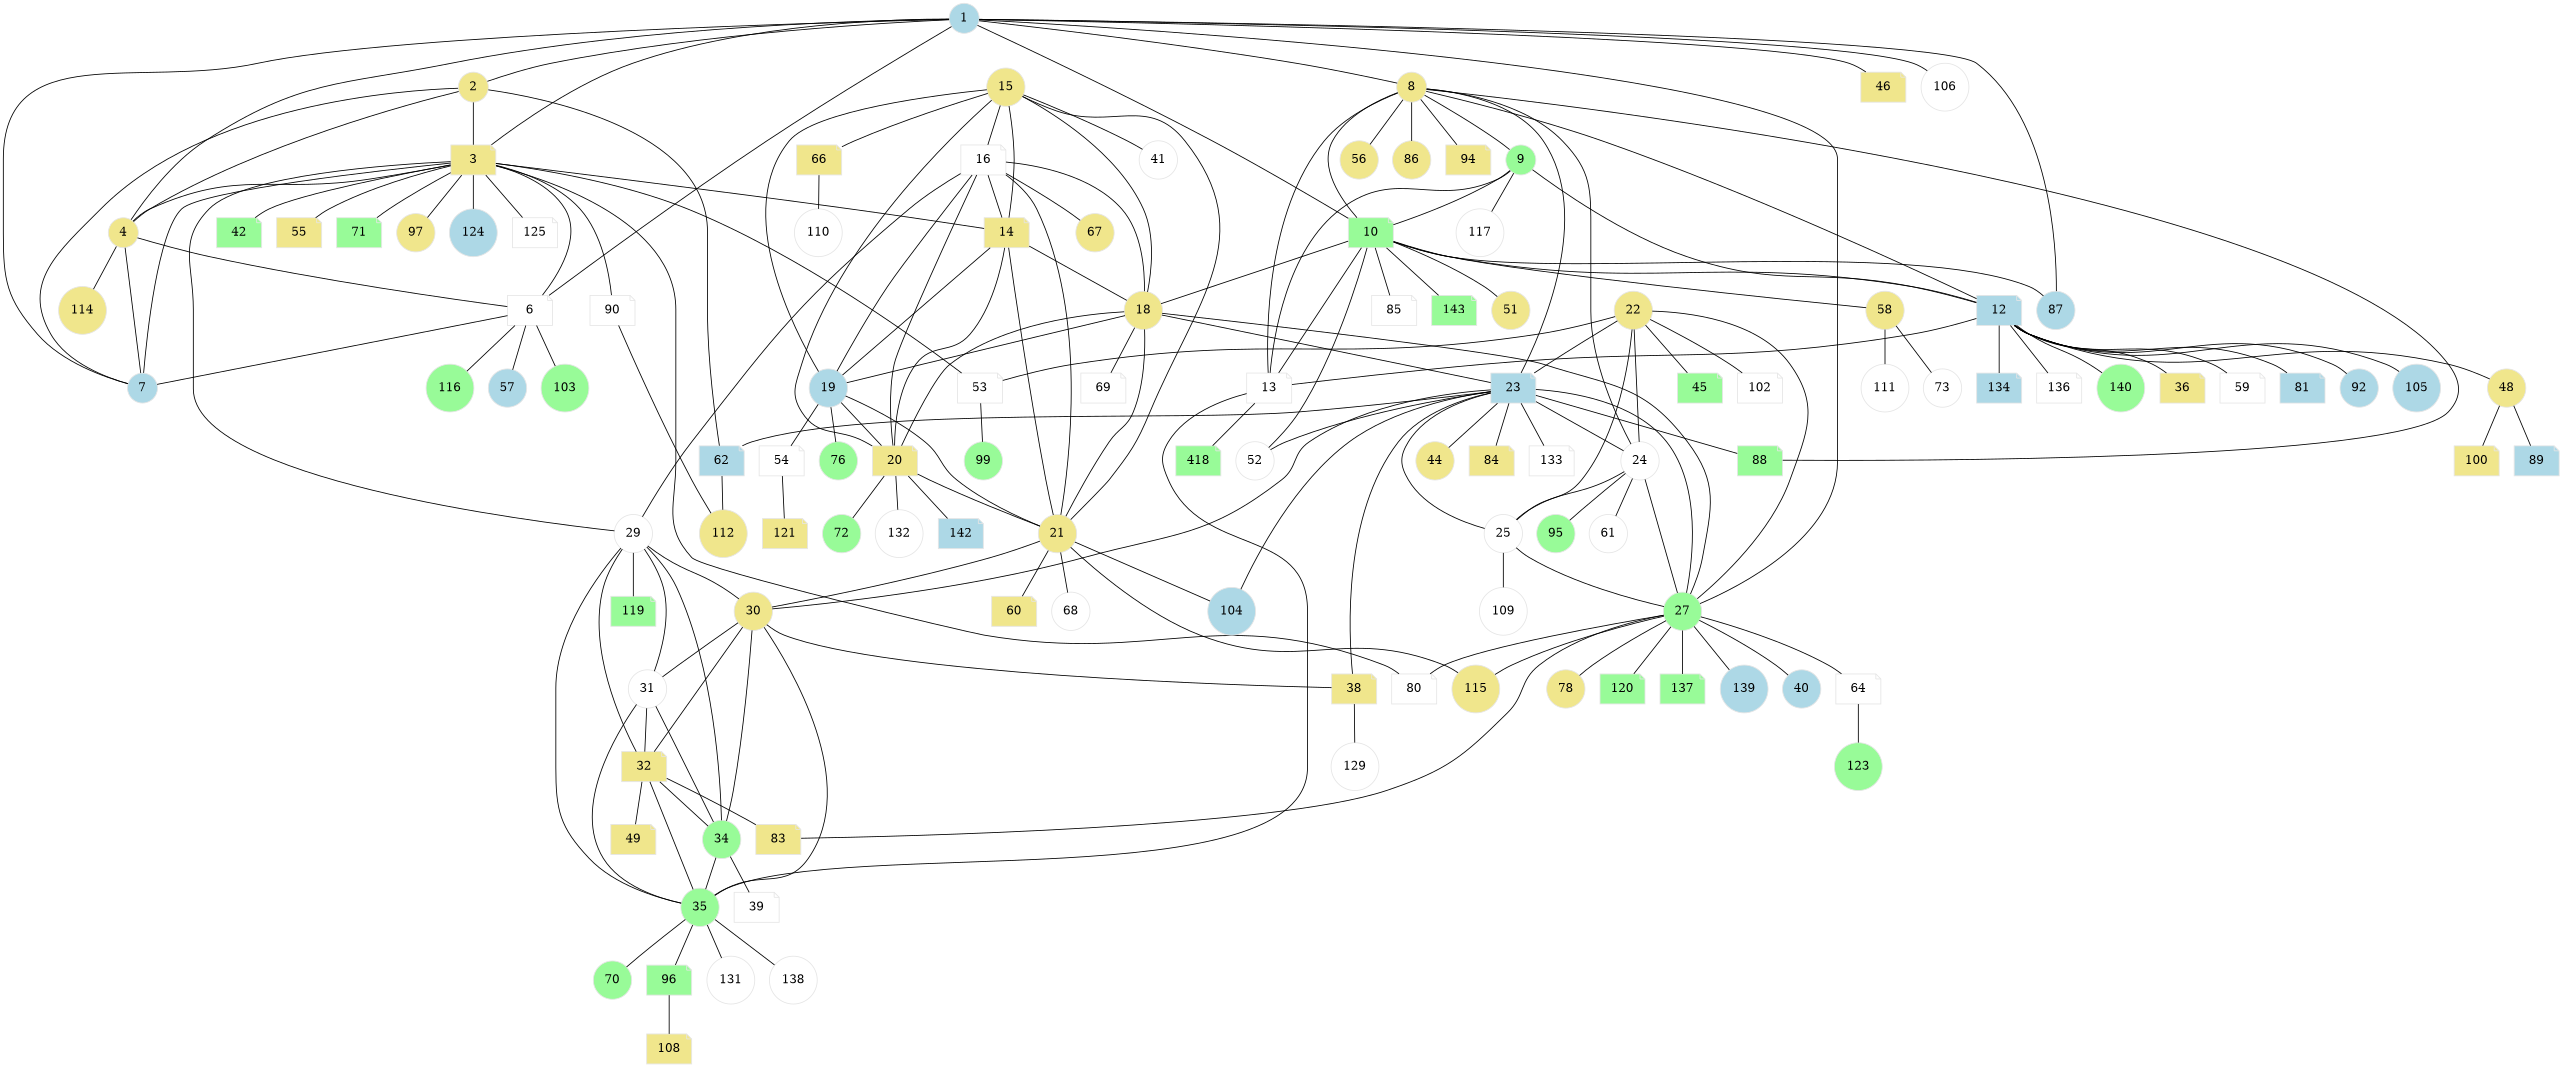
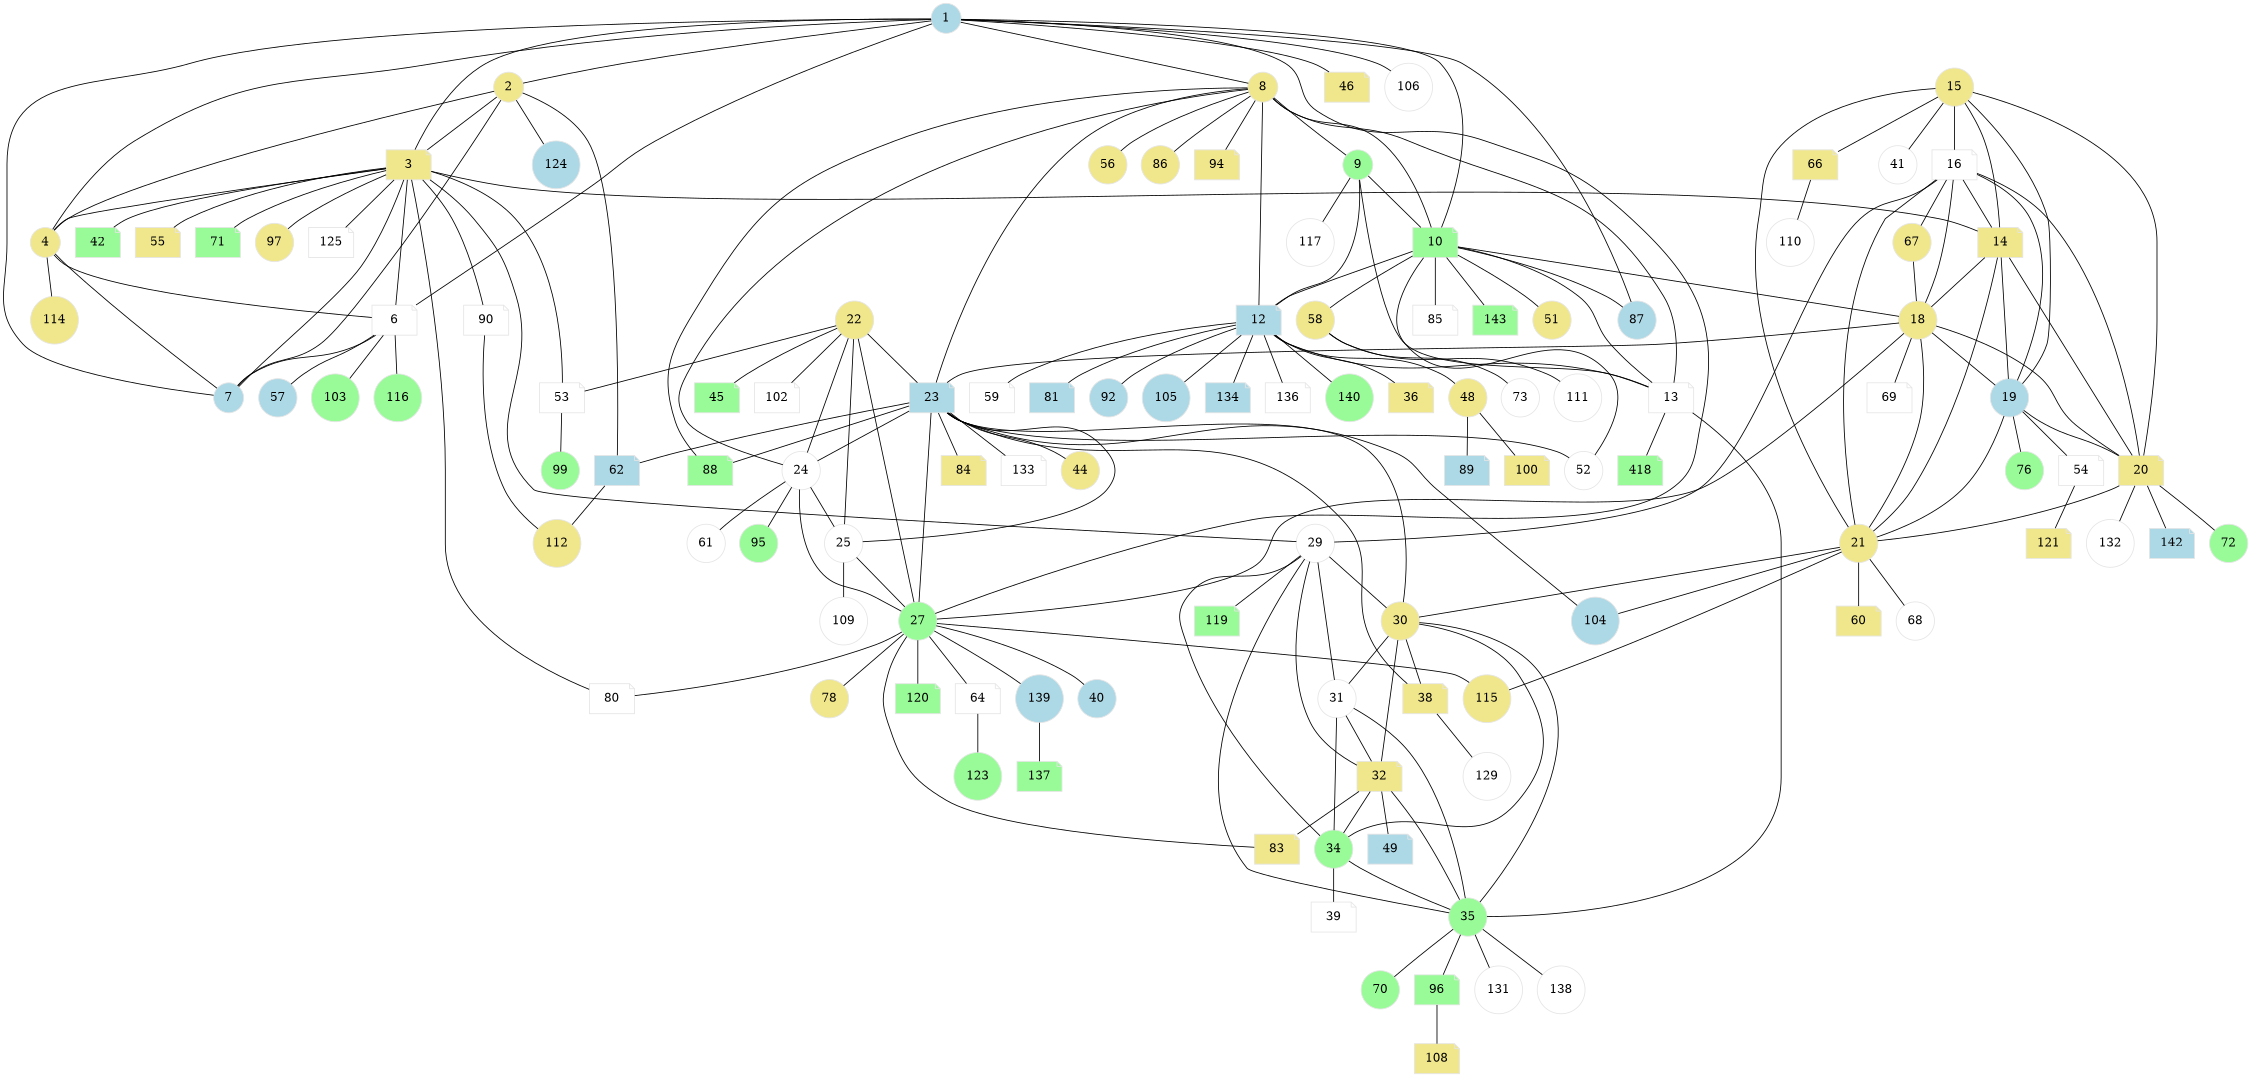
(1121, 174) -> (1915, 281)
(473, 192) -> (530, 122)
(1682, 652) -> (1040, 742)
(633, 839) -> (1390, 849)
